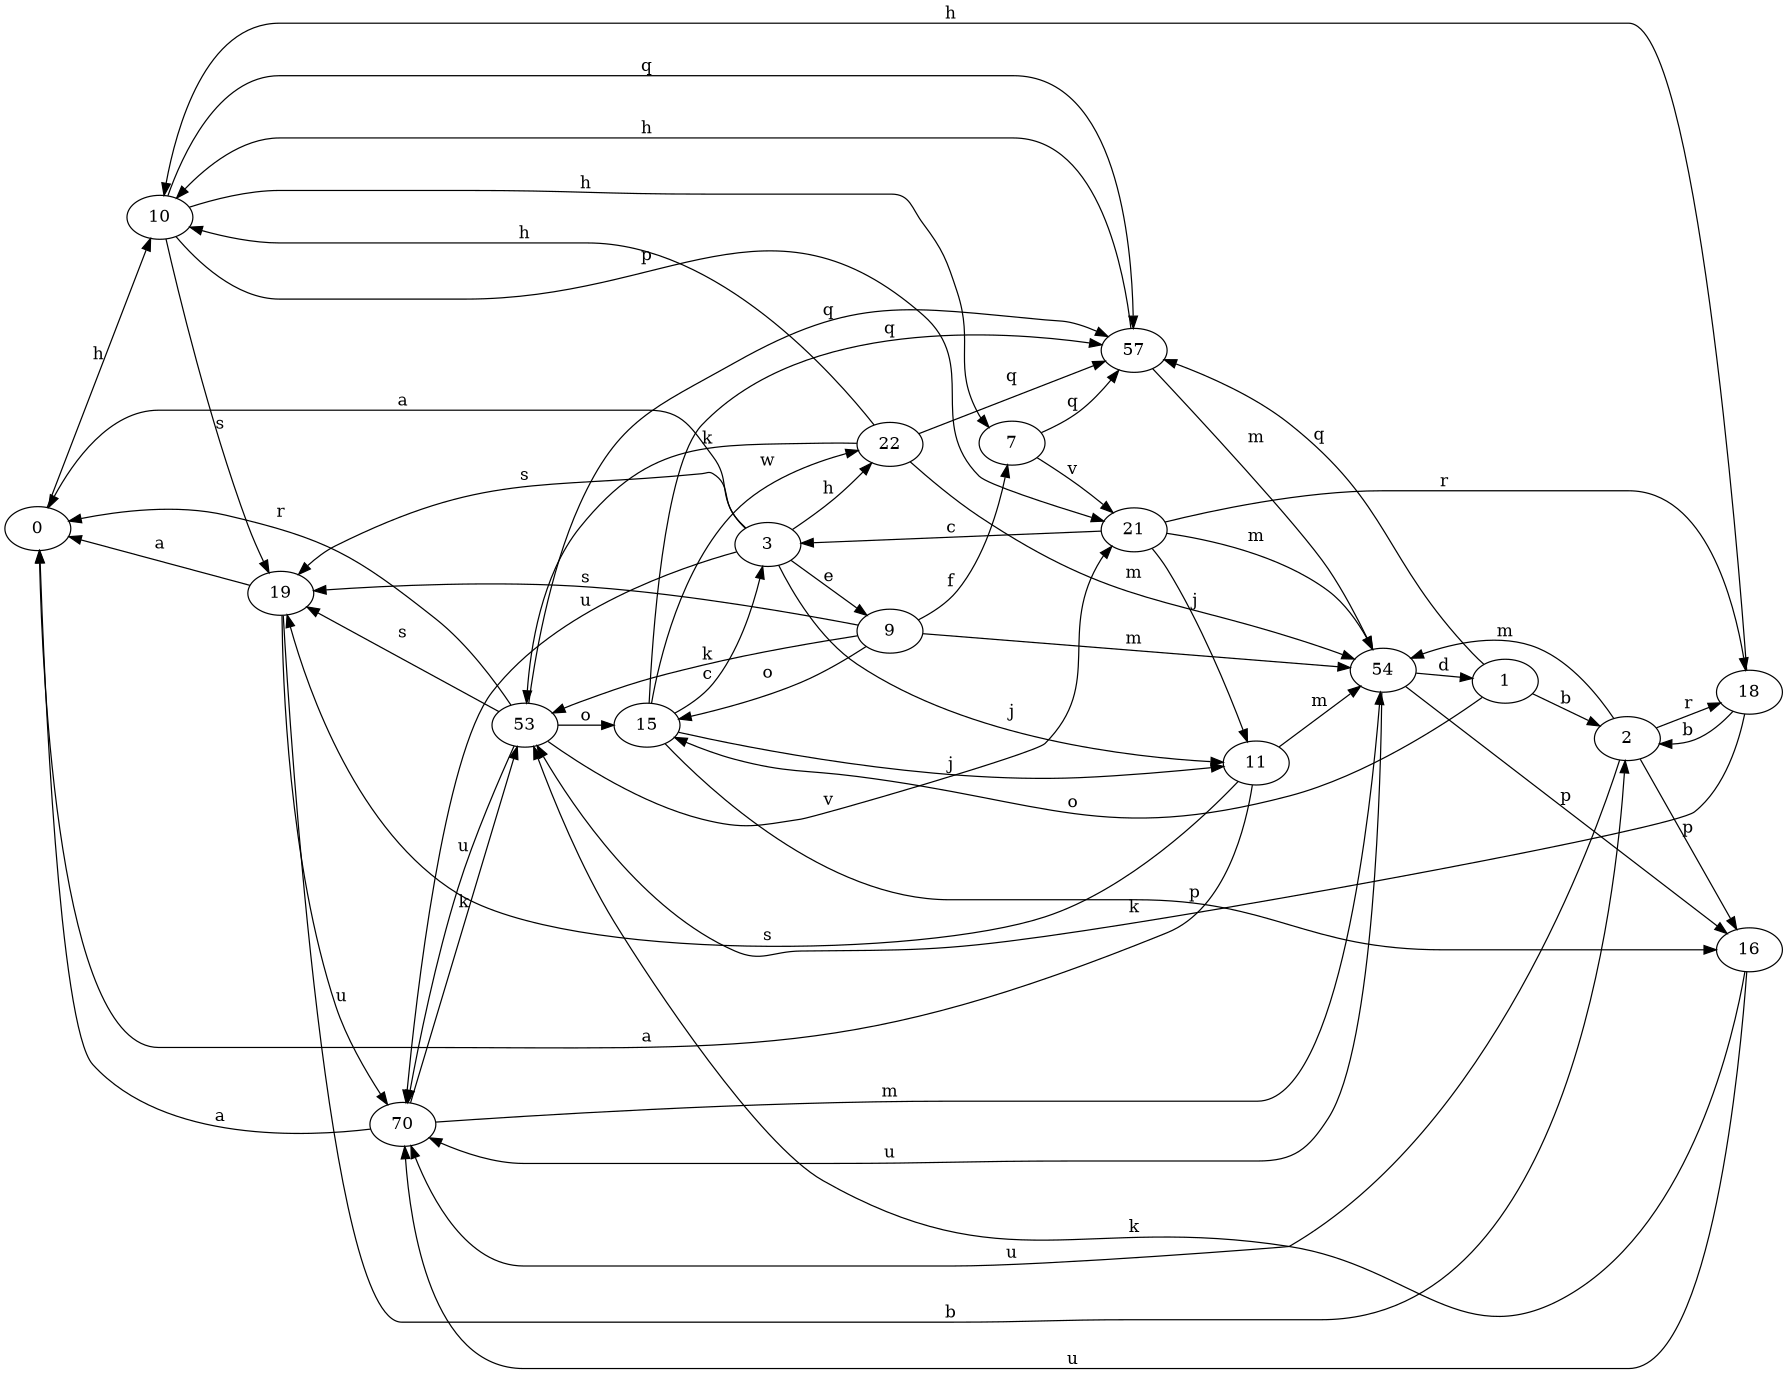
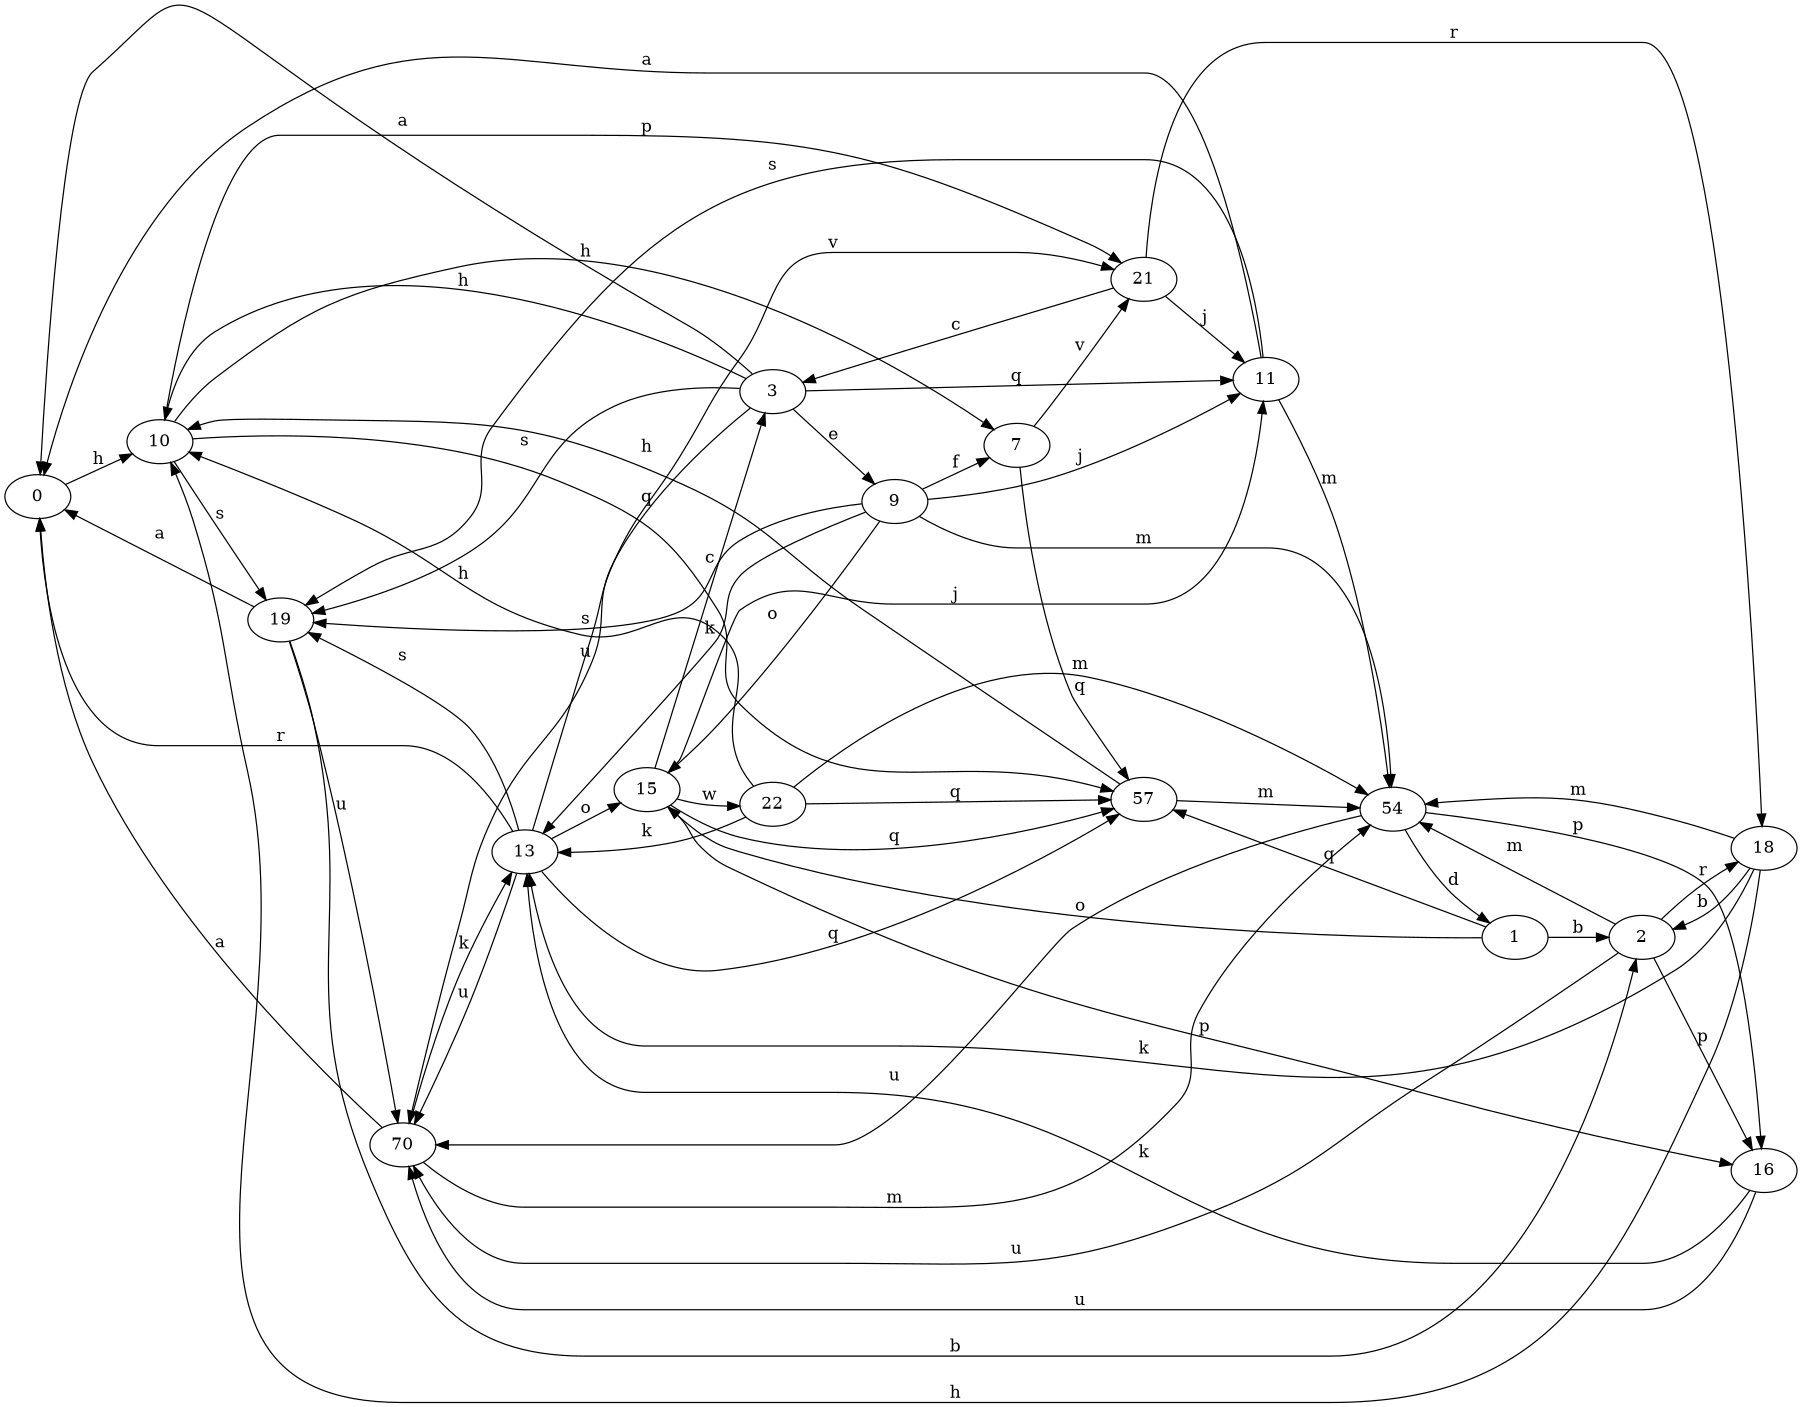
none -> (1084, 467)
(829, 503) -> (438, 287)
(1280, 564) -> (1588, 802)
(1012, 712) -> (1017, 376)
(525, 725) -> (525, 852)
